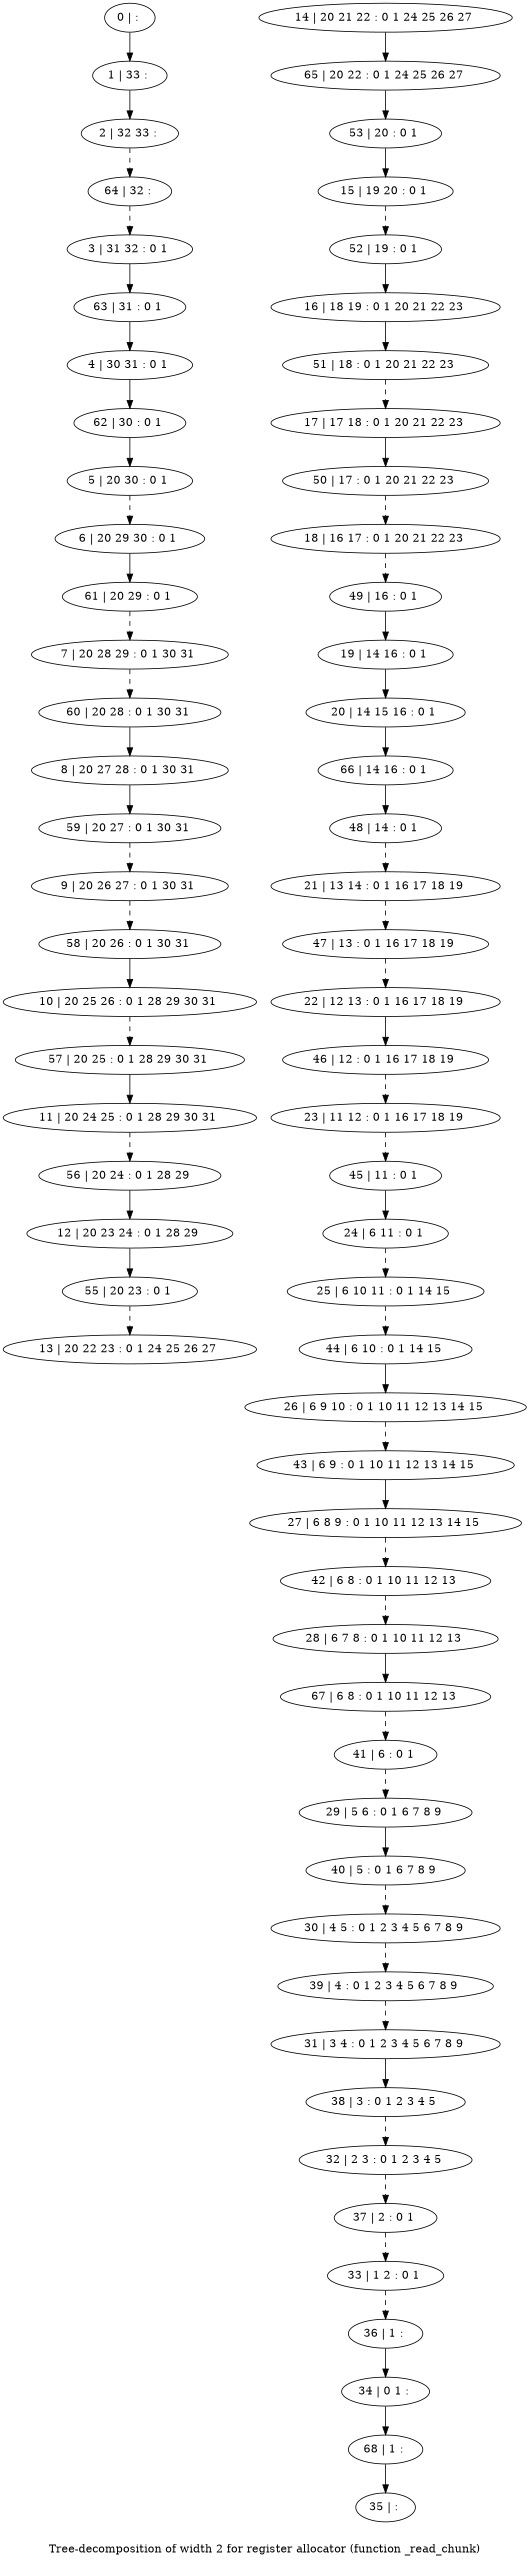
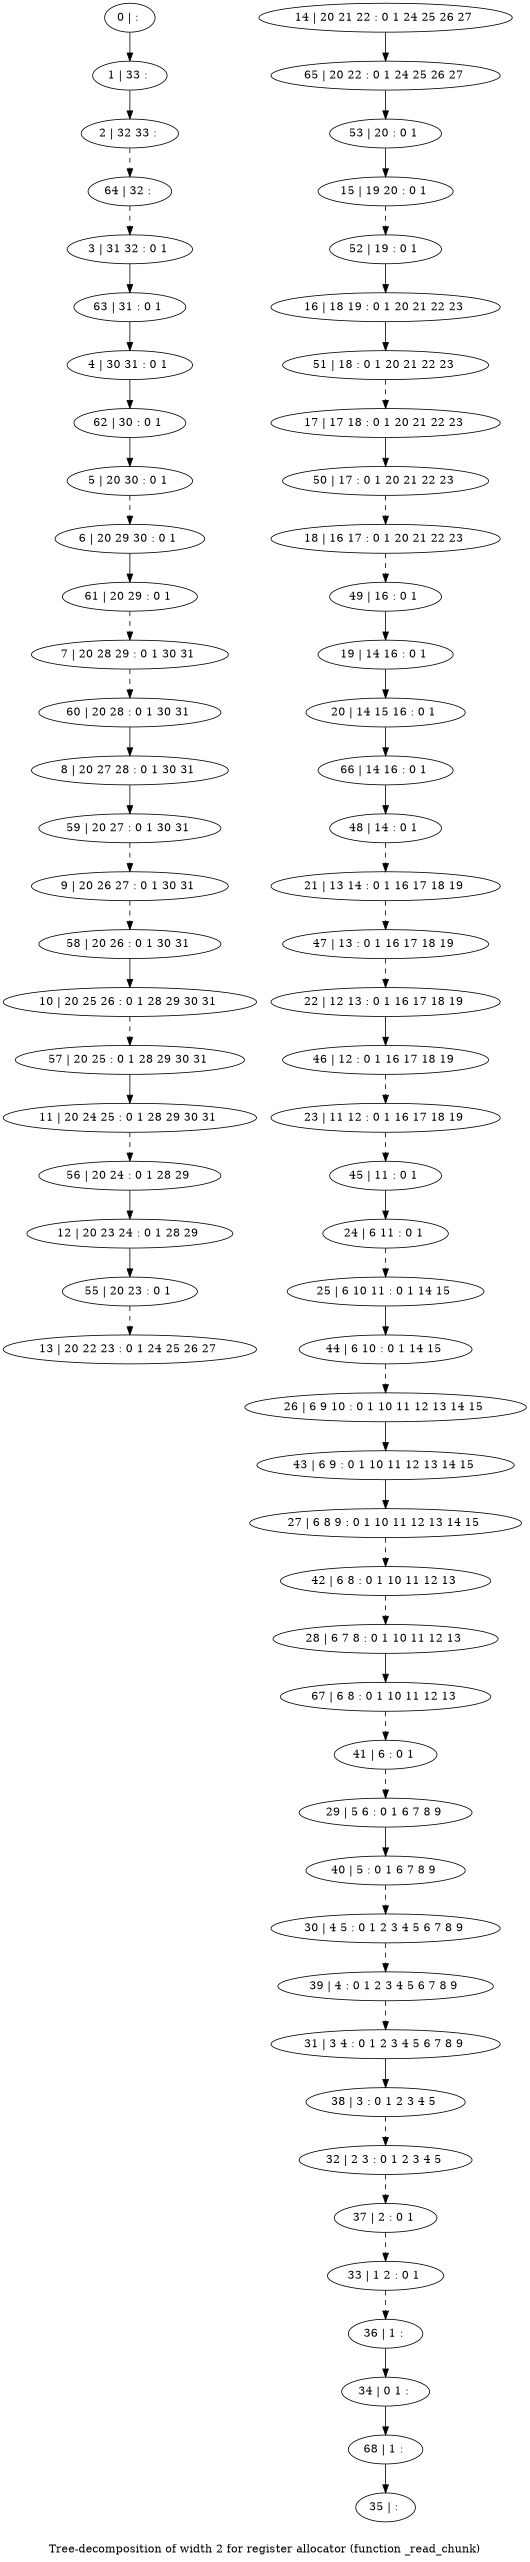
(386, 1317) -> (386, 1317)
(386, 1374) -> (386, 1374)
(386, 1432) -> (386, 1432)
